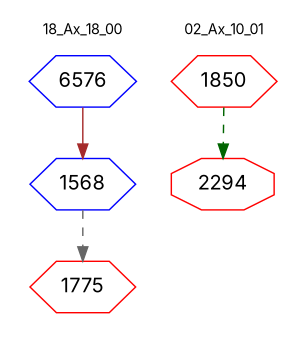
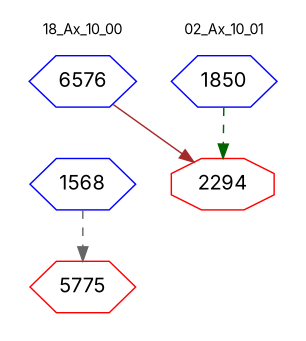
(83, 31) -> (83, 31)
(224, 81) -> (224, 81)
(83, 126) -> (139, 123)
(83, 287) -> (83, 287)
